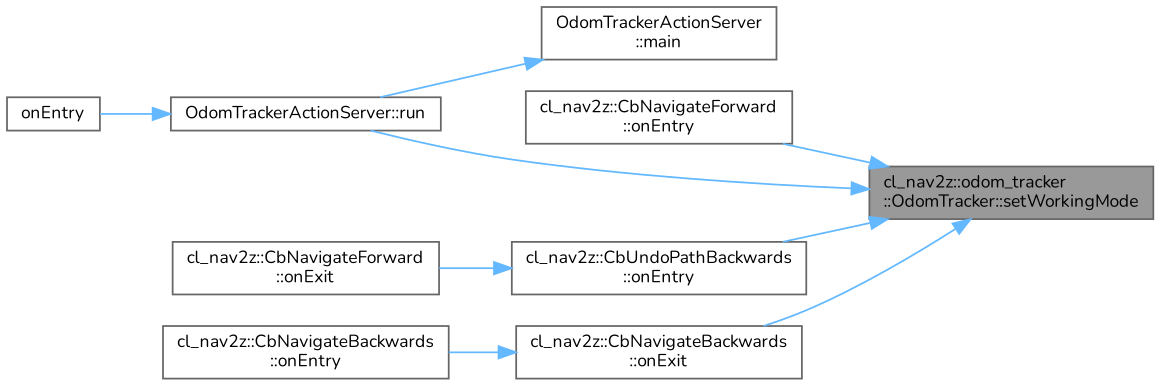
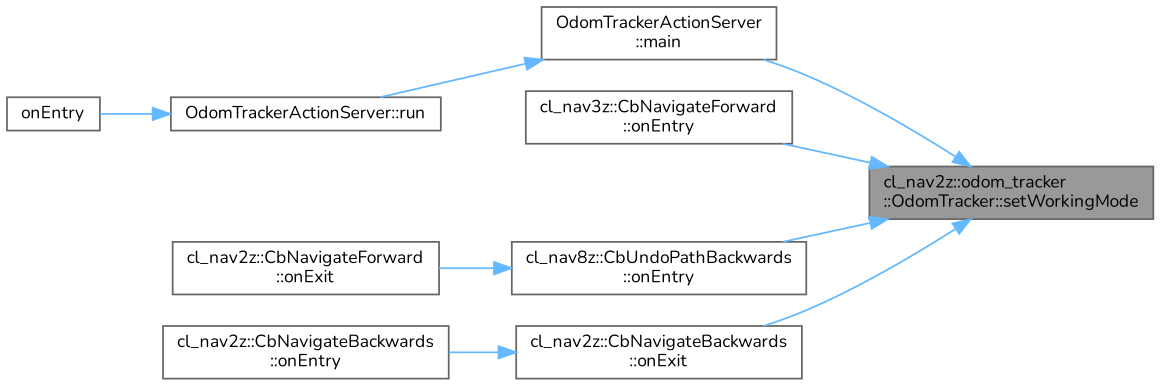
(659, 117) -> (659, 117)
(609, 171) -> (862, 102)
(659, 268) -> (659, 268)
